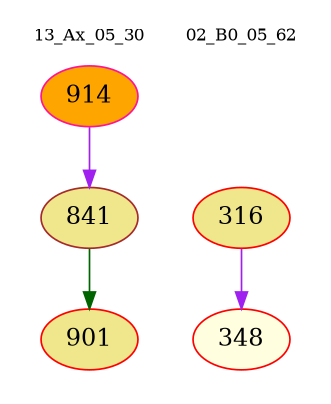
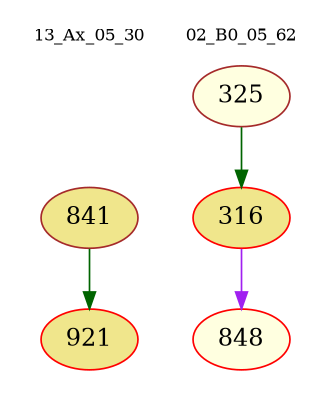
(90, 96) -> none
none -> (242, 96)
(90, 339) -> (90, 339)
(242, 339) -> (242, 339)
